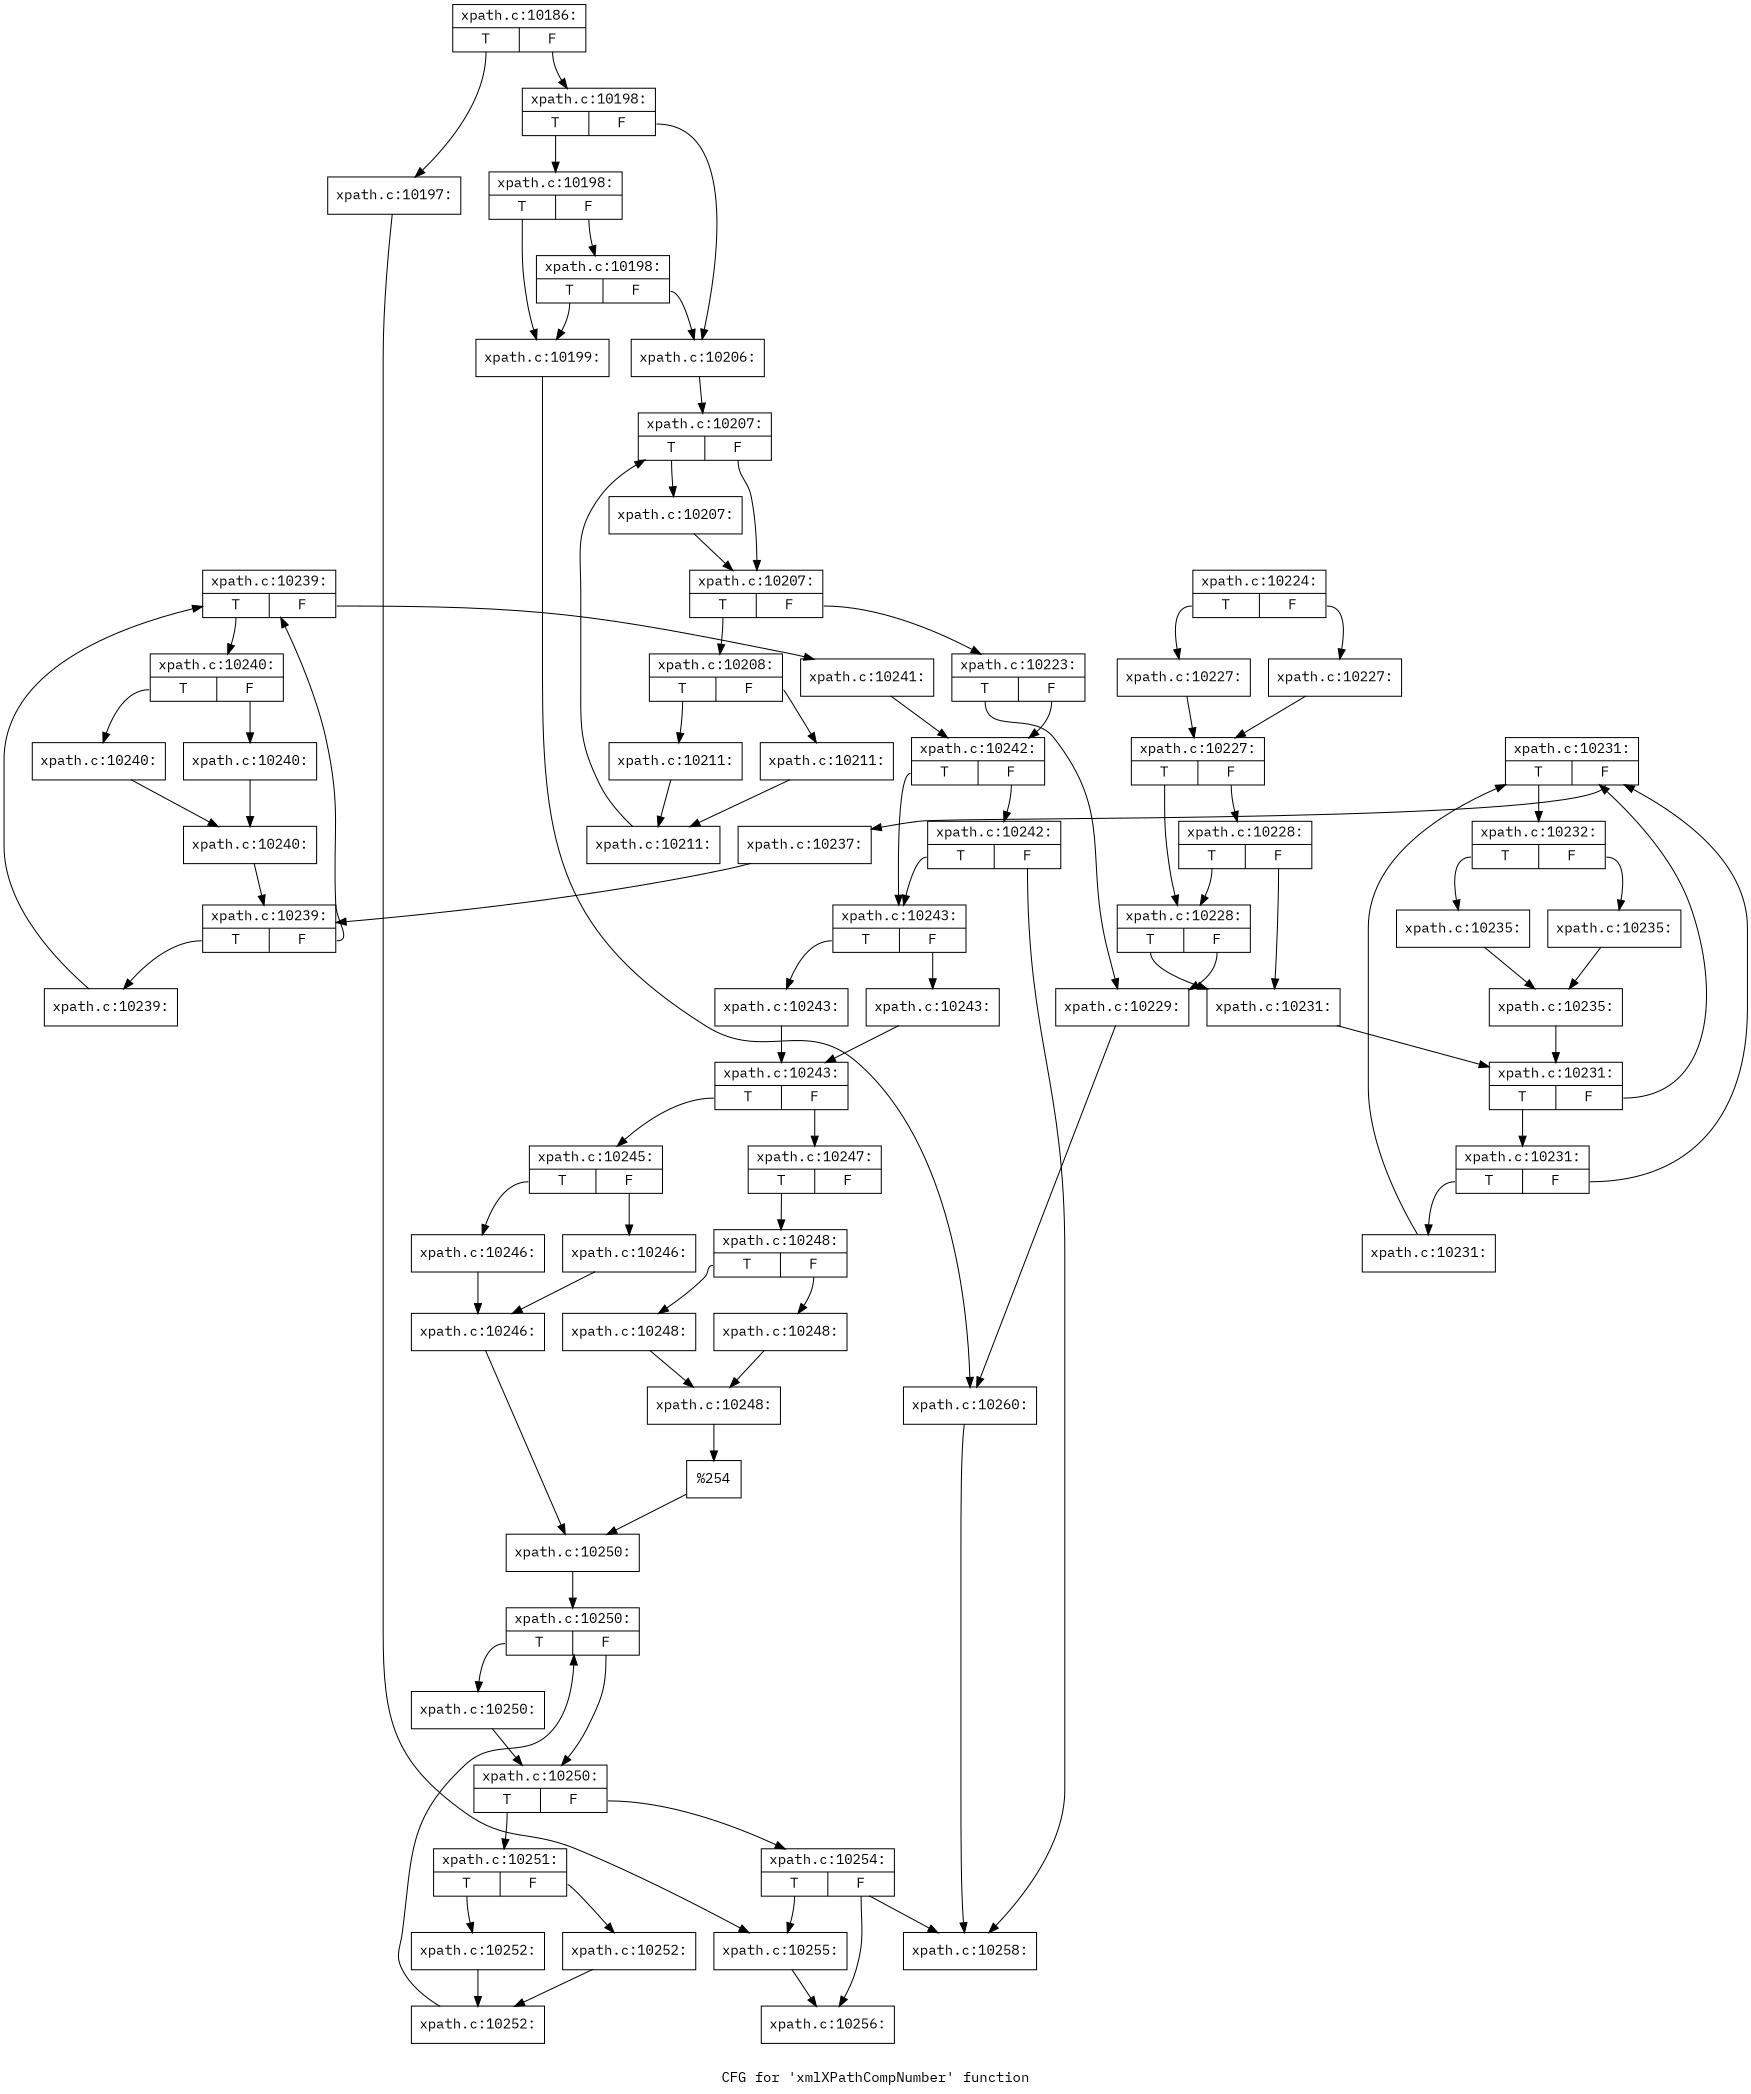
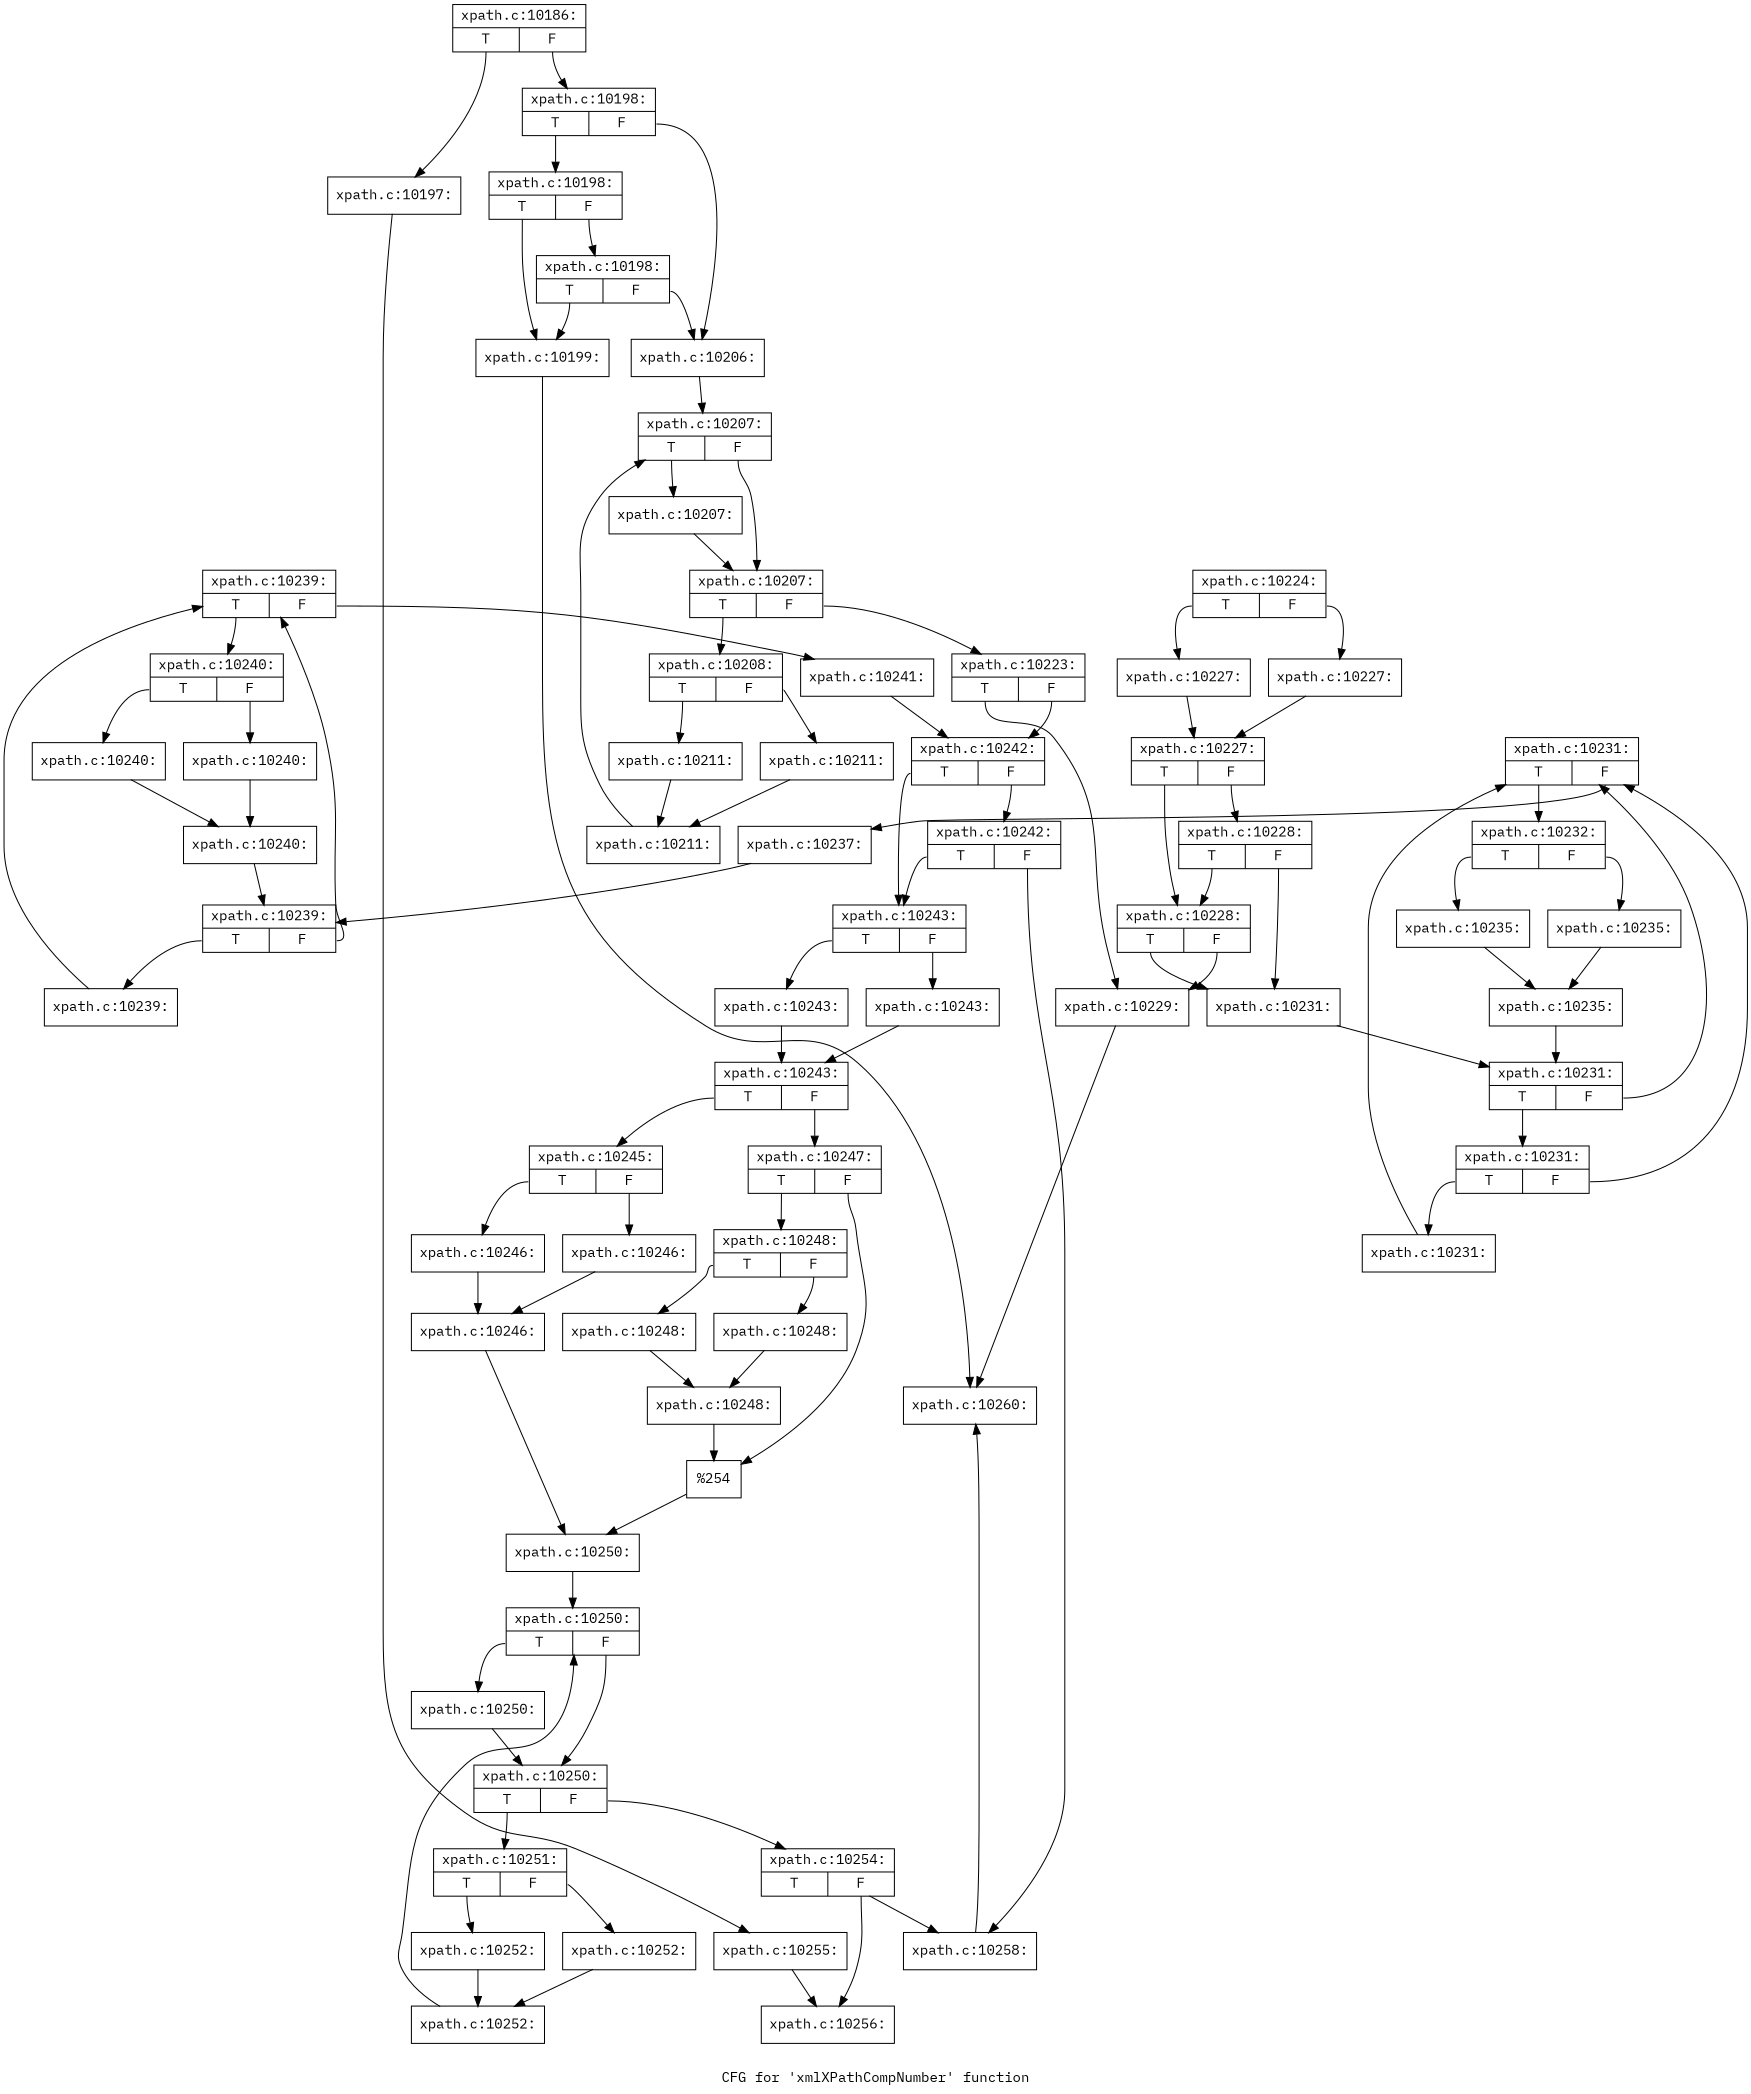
none -> (857, 1348)
(961, 1673) -> (979, 1684)
(793, 1910) -> none
